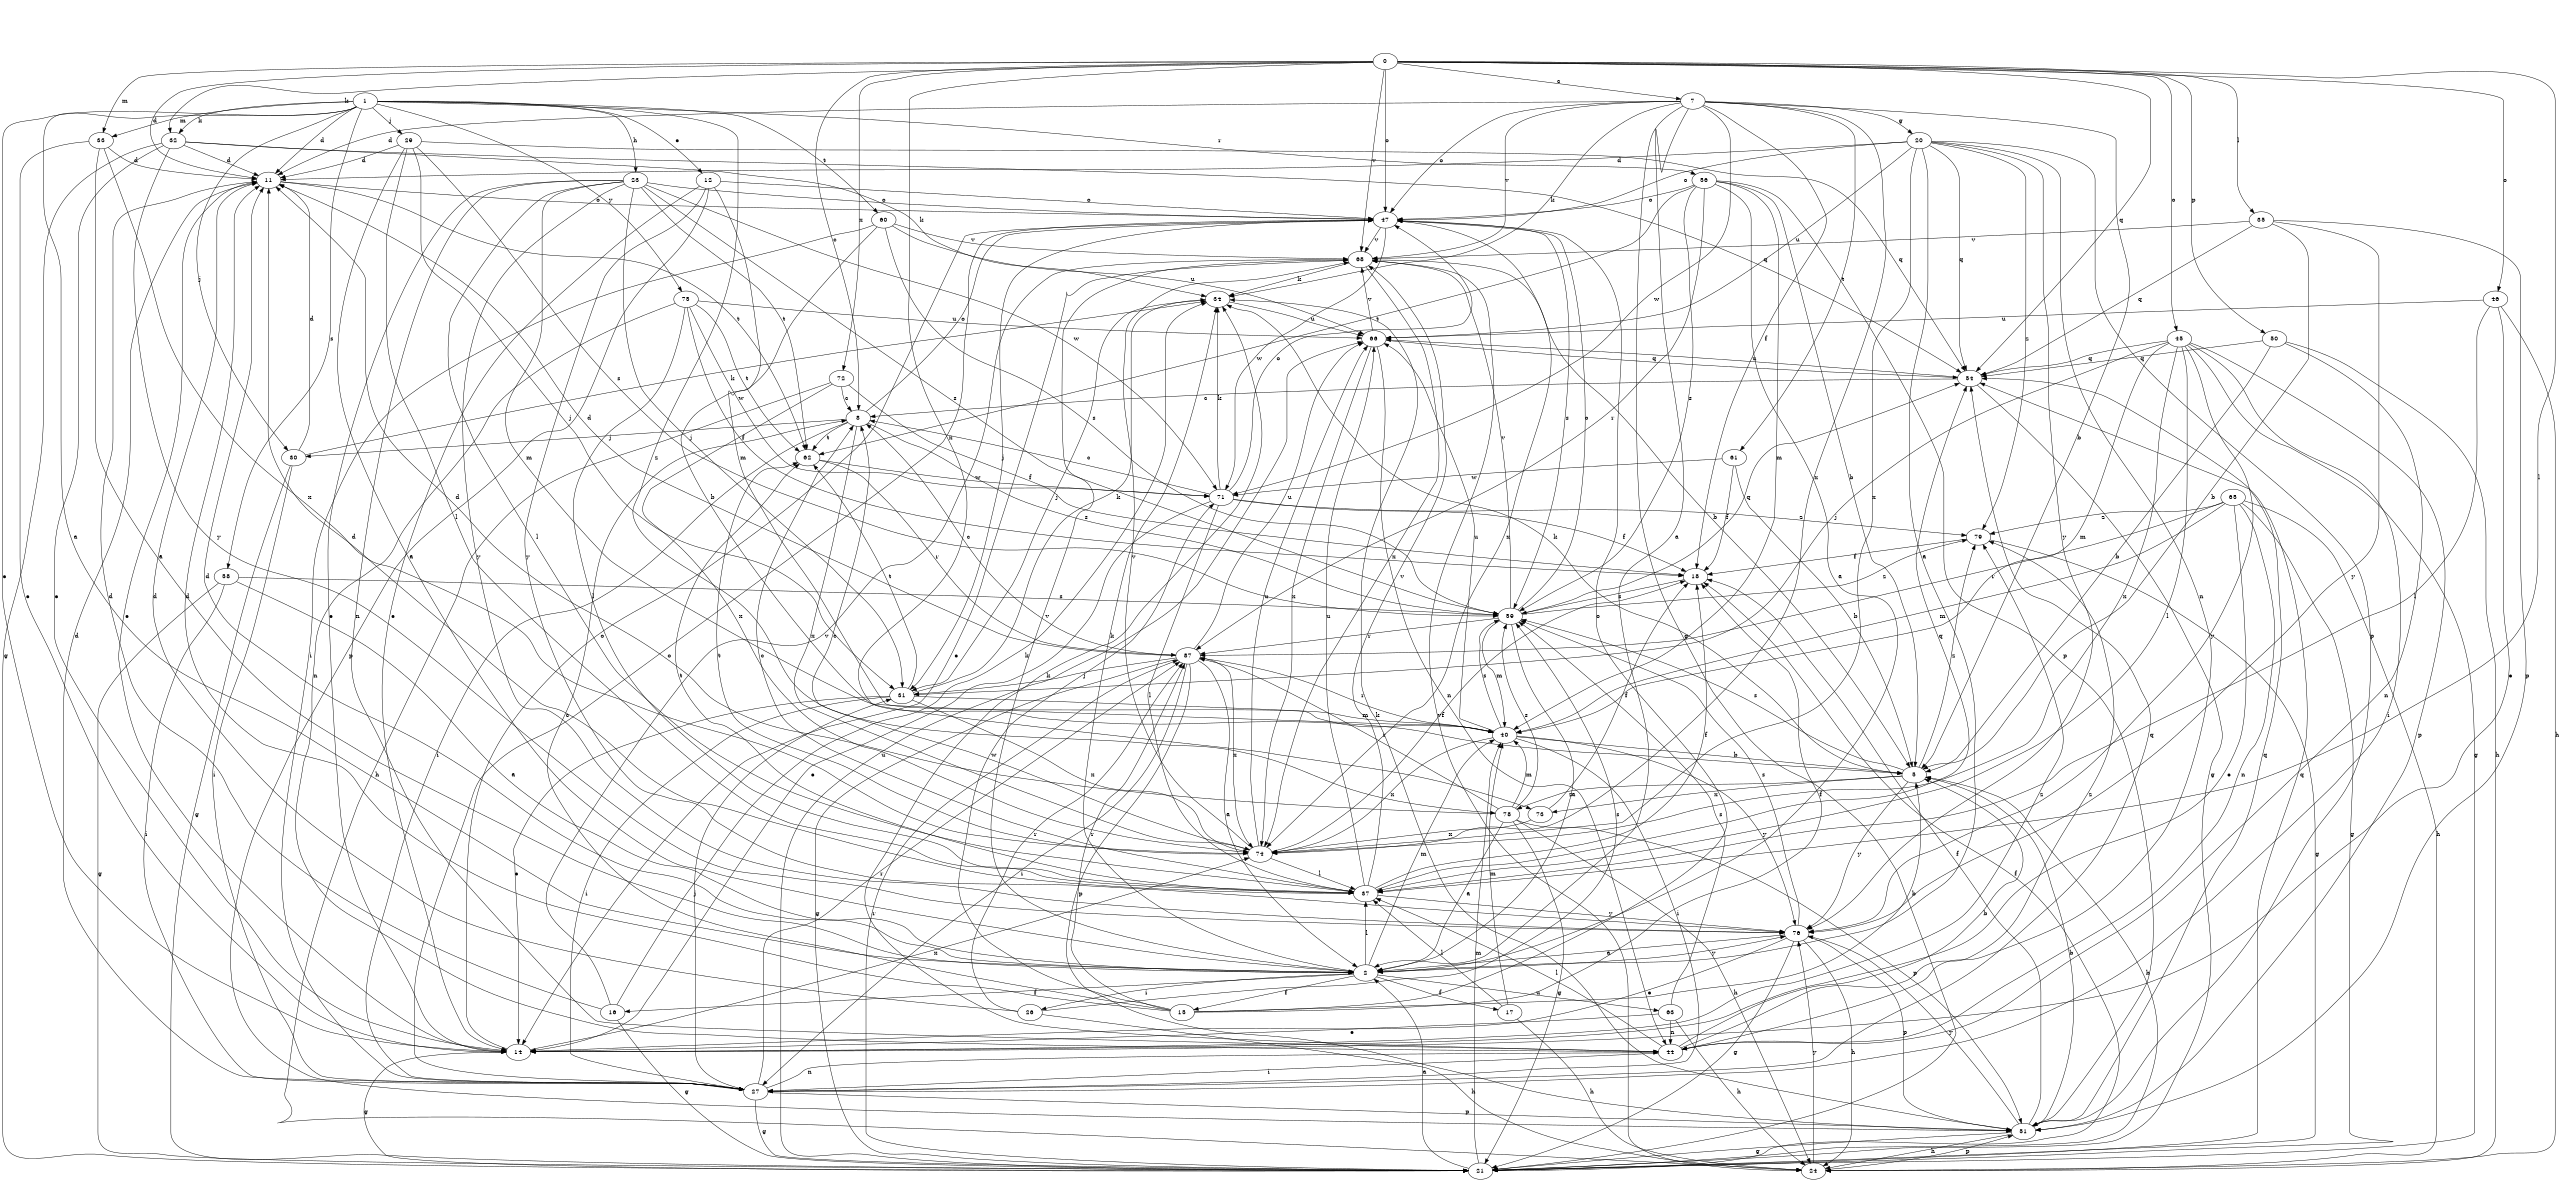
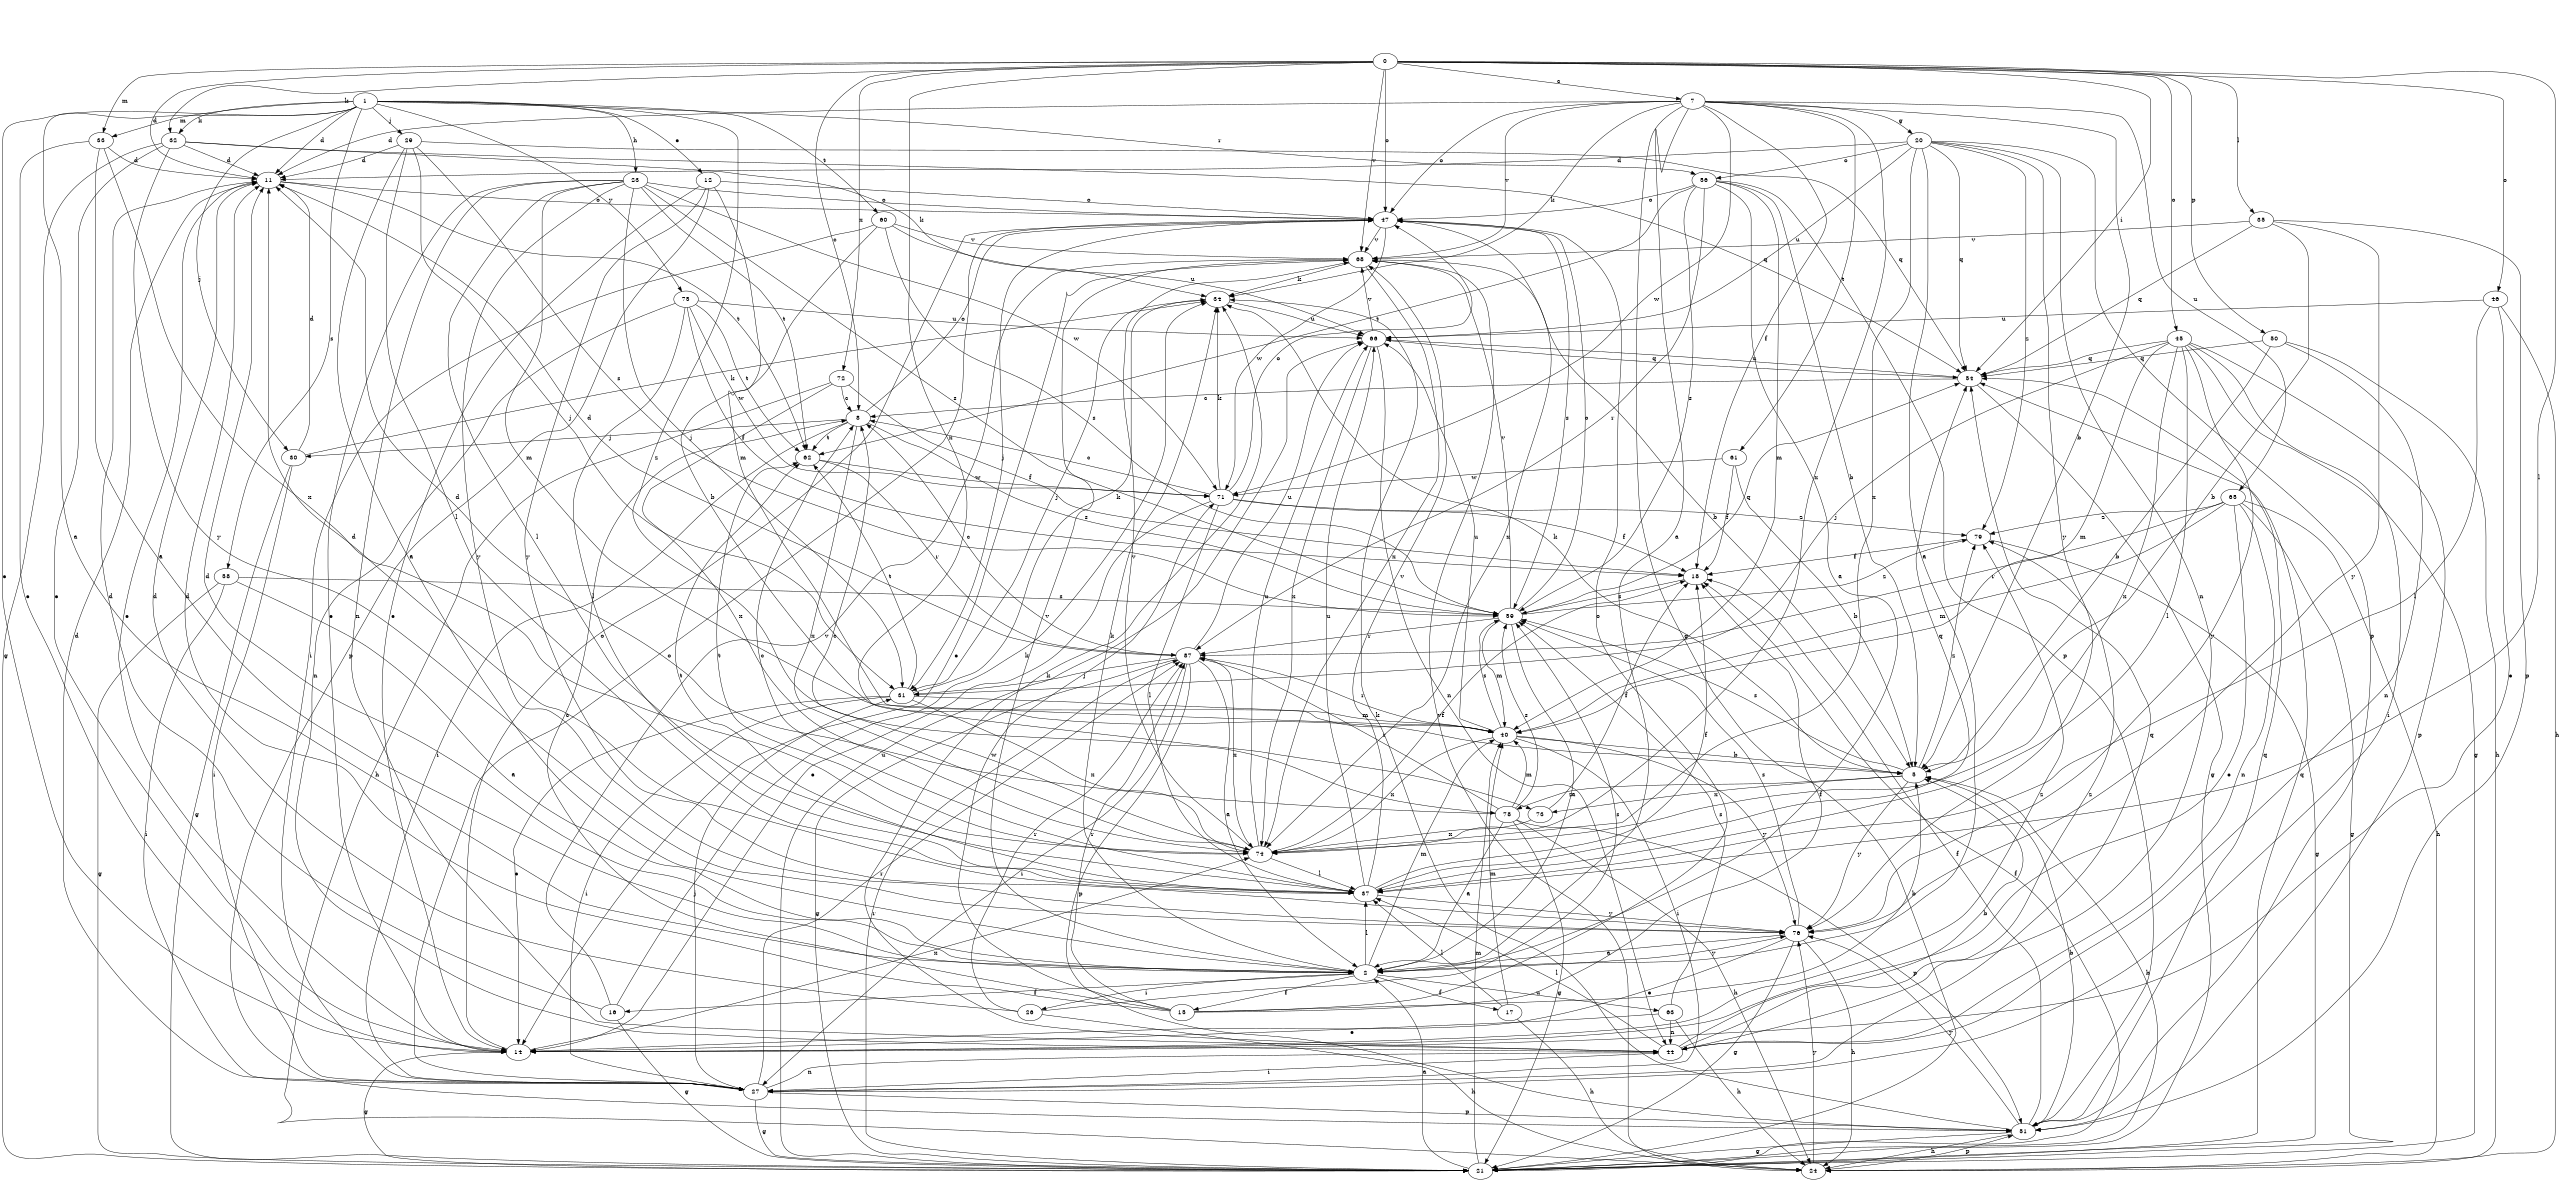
none -> (2131, 129)
(1666, 178) -> (1815, 163)
(2122, 220) -> (2122, 220)
(1903, 1047) -> none
